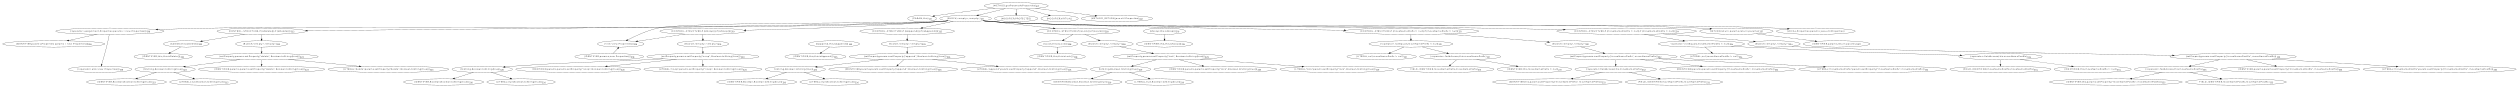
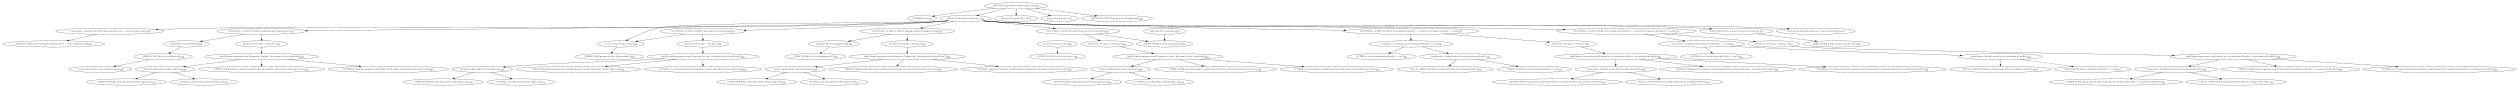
(1068, 37) -> (1121, 38)
none -> (870, 38)
(106, 50) -> (133, 63)
(615, 51) -> (615, 50)
